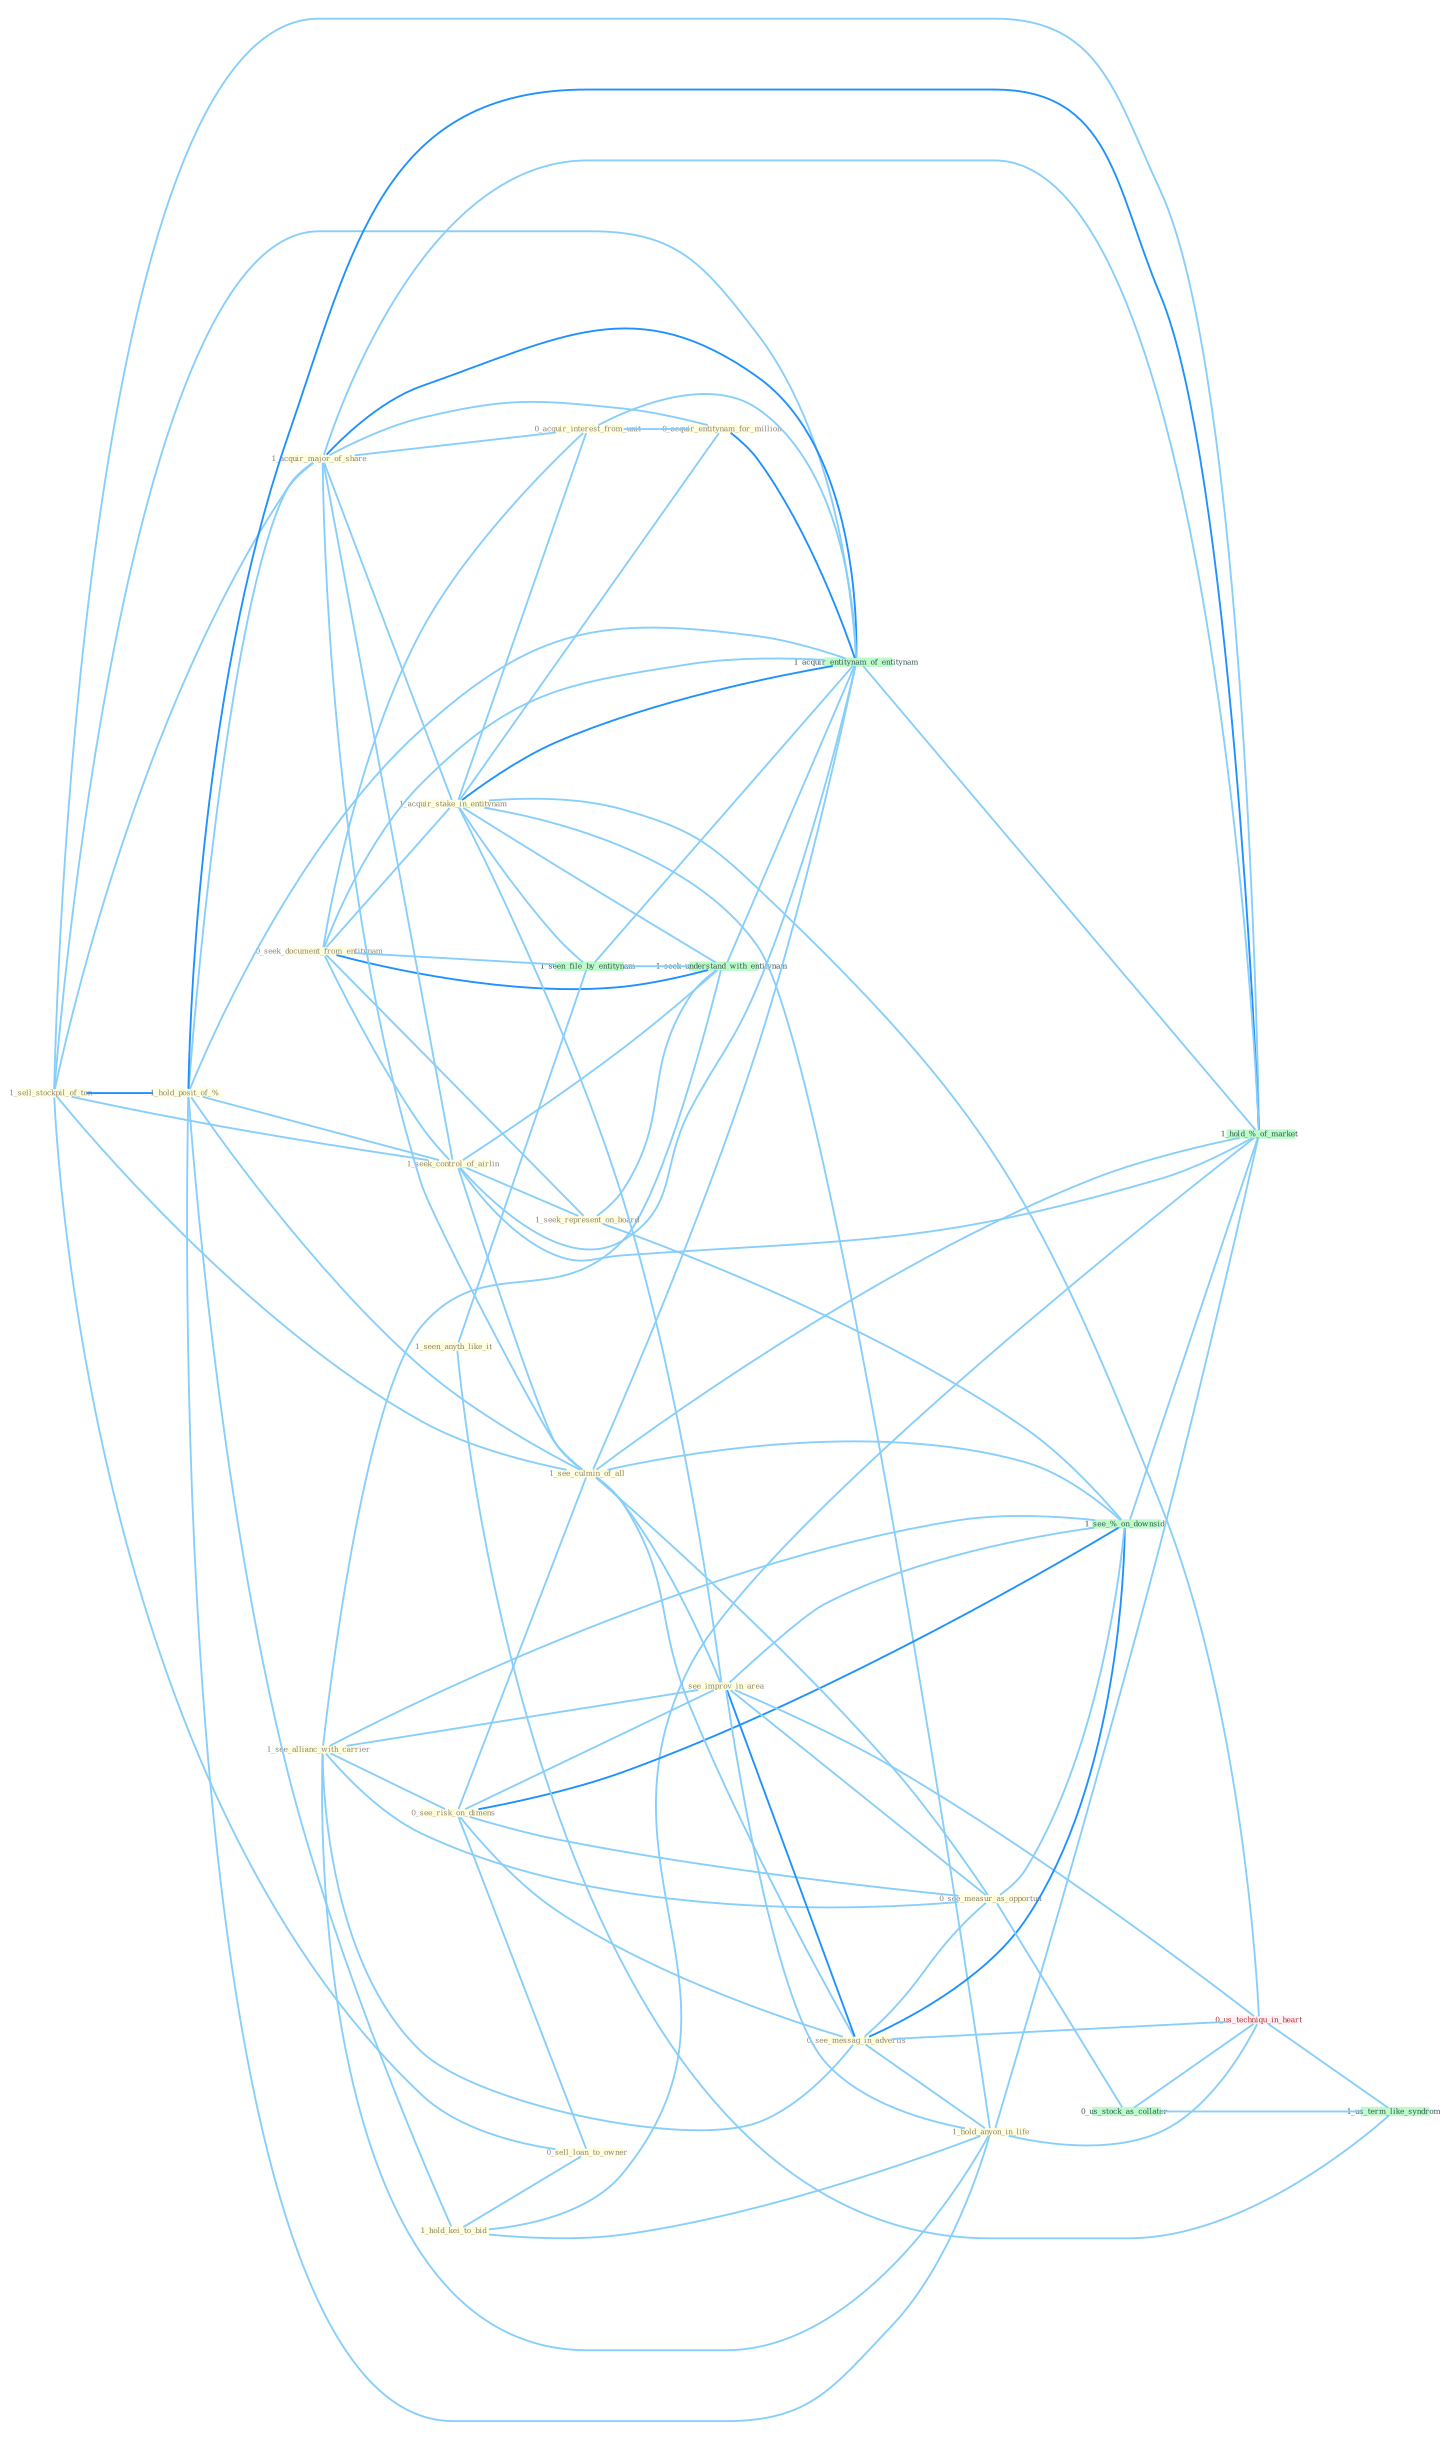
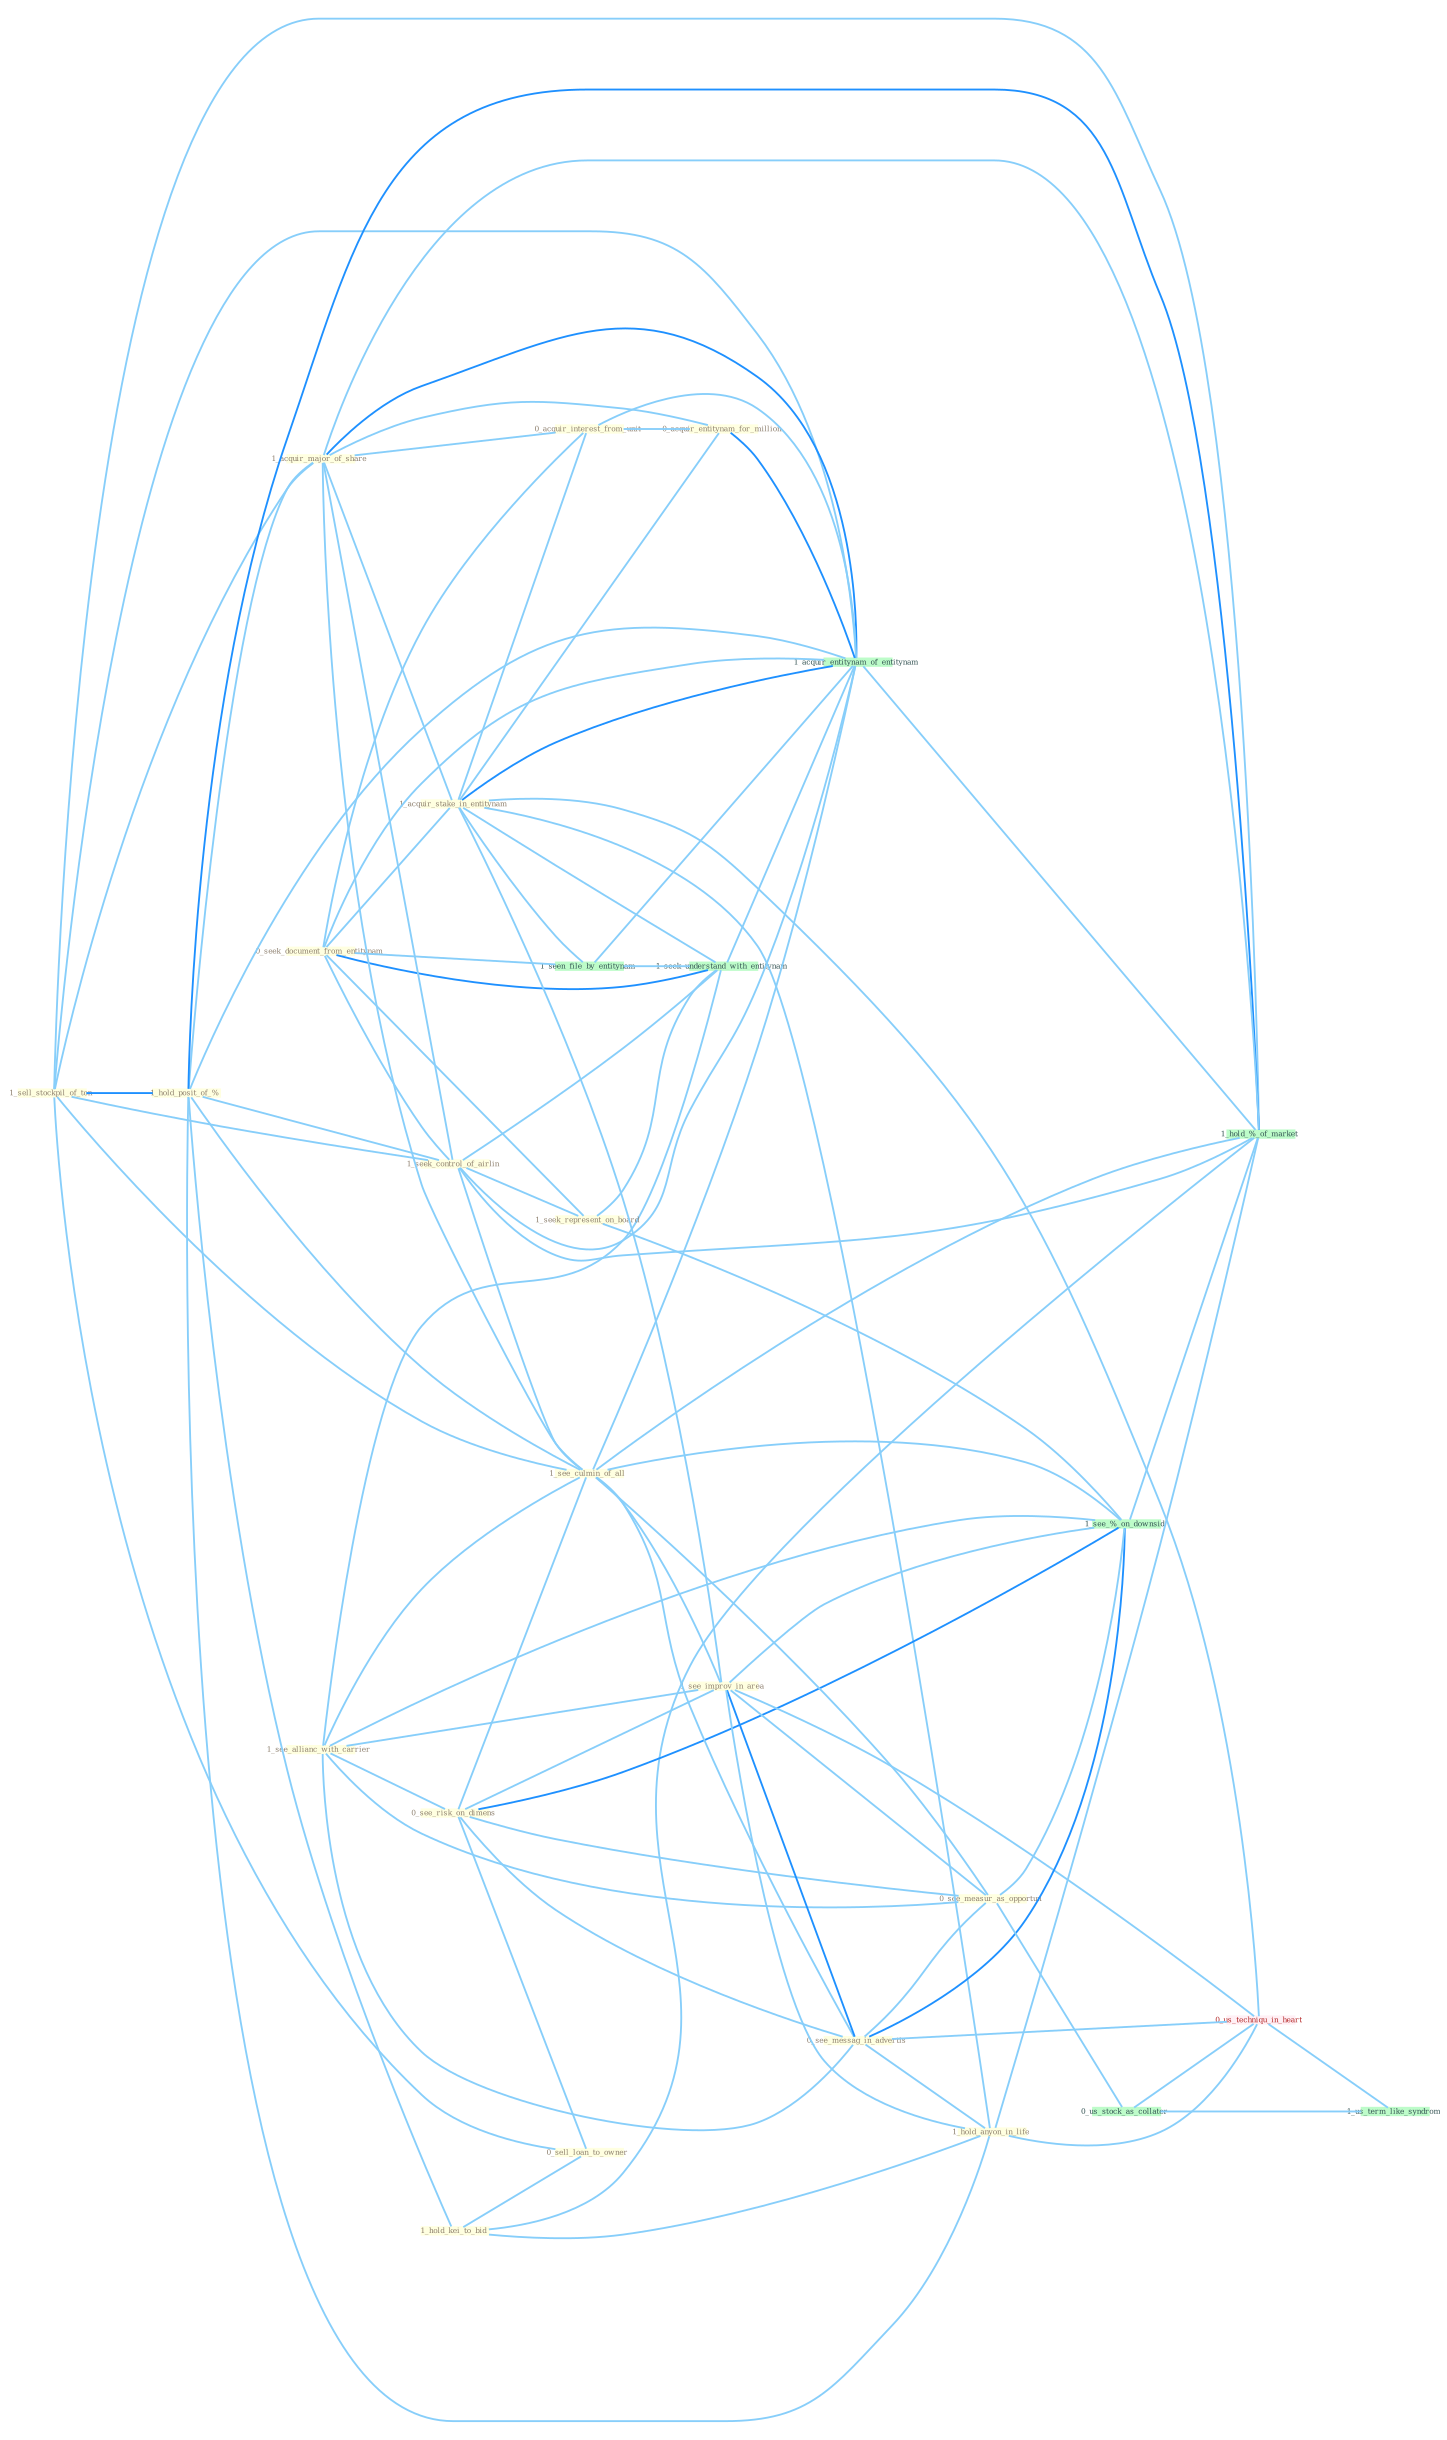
(455, 1347) -> none
(483, 2315) -> (425, 1586)
